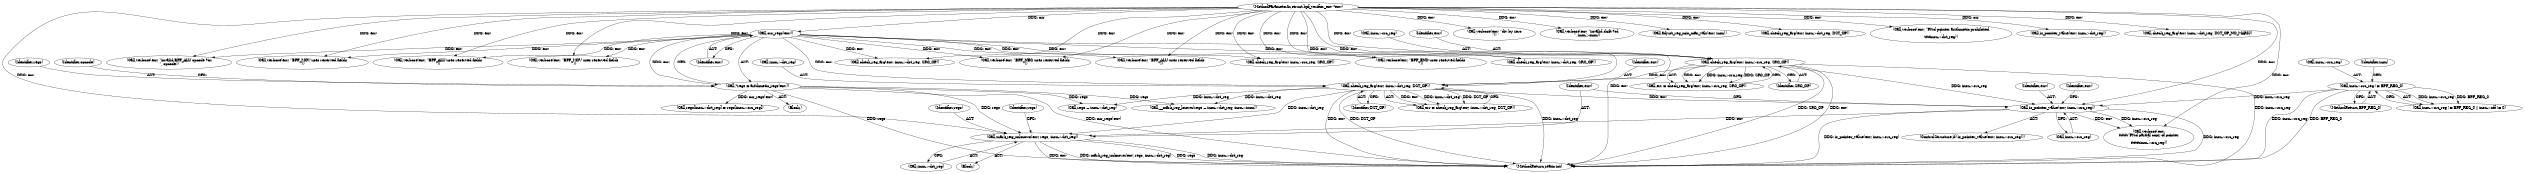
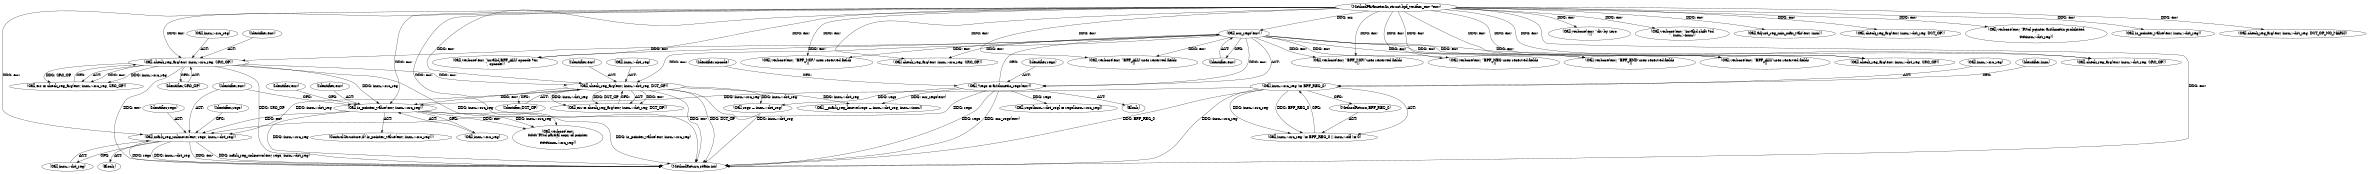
(1971, 18) -> (2066, 18)
(756, 97) -> (1042, 97)
(1139, 97) -> (929, 97)
(2366, 99) -> (1341, 122)
